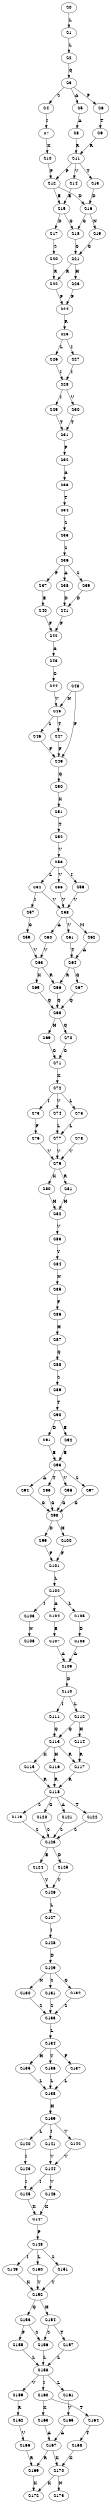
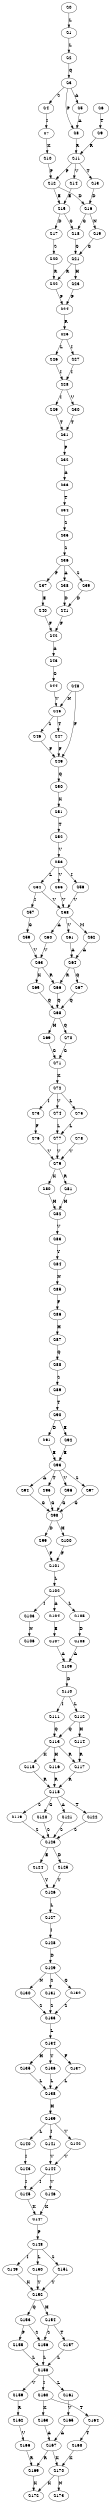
(84, 95) -> (66, 108)
(73, 950) -> (73, 950)
